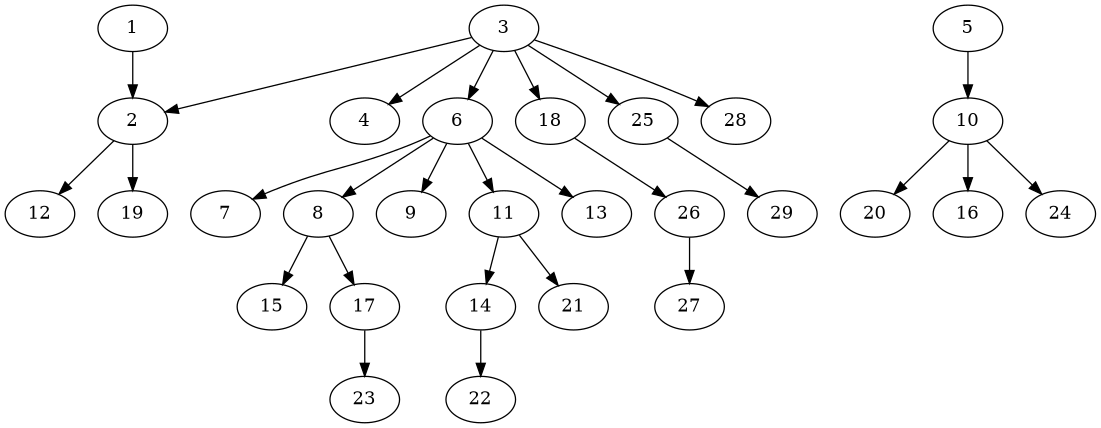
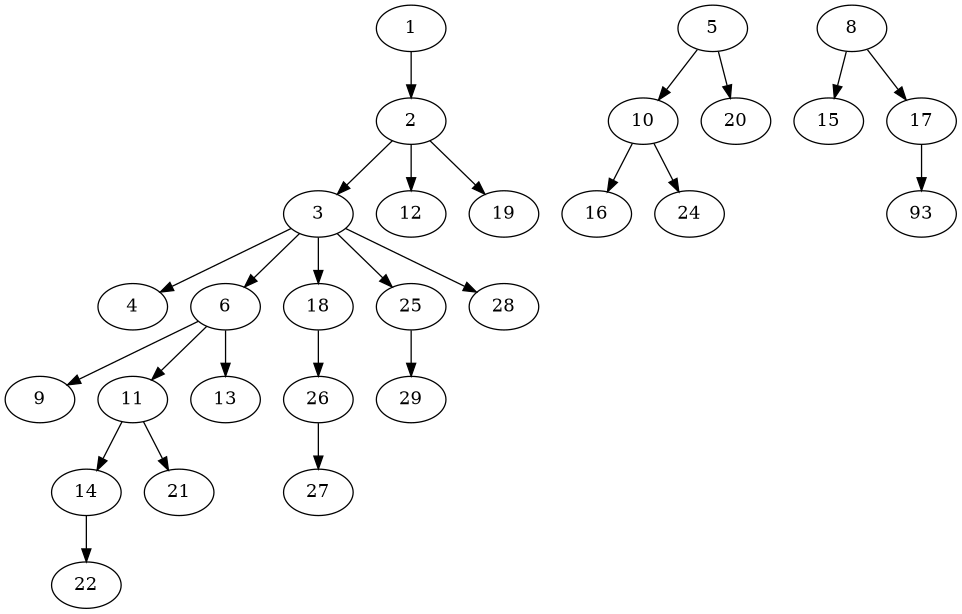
(325, 73) -> (370, 163)
(926, 163) -> (723, 68)
(393, 164) -> none
(226, 214) -> none
(365, 400) -> (922, 214)
